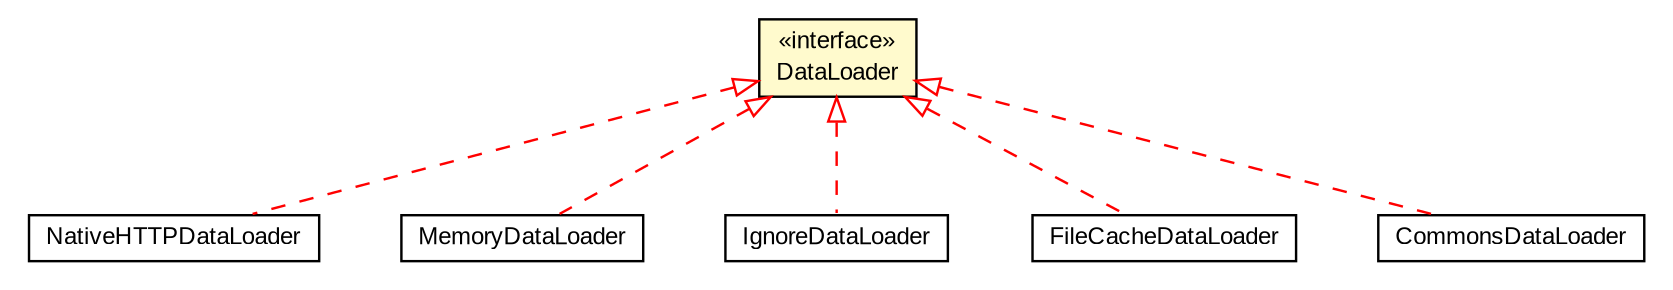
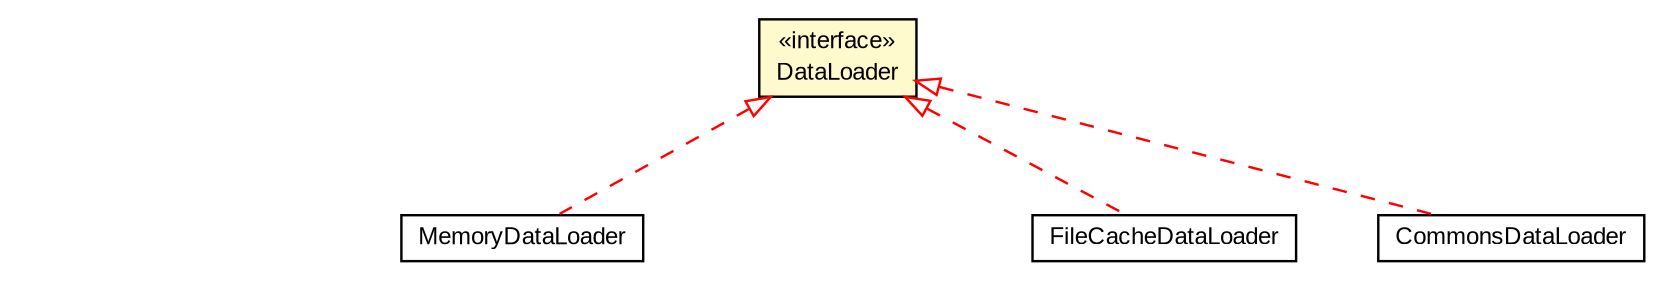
(174, 237) -> none
(837, 237) -> none
